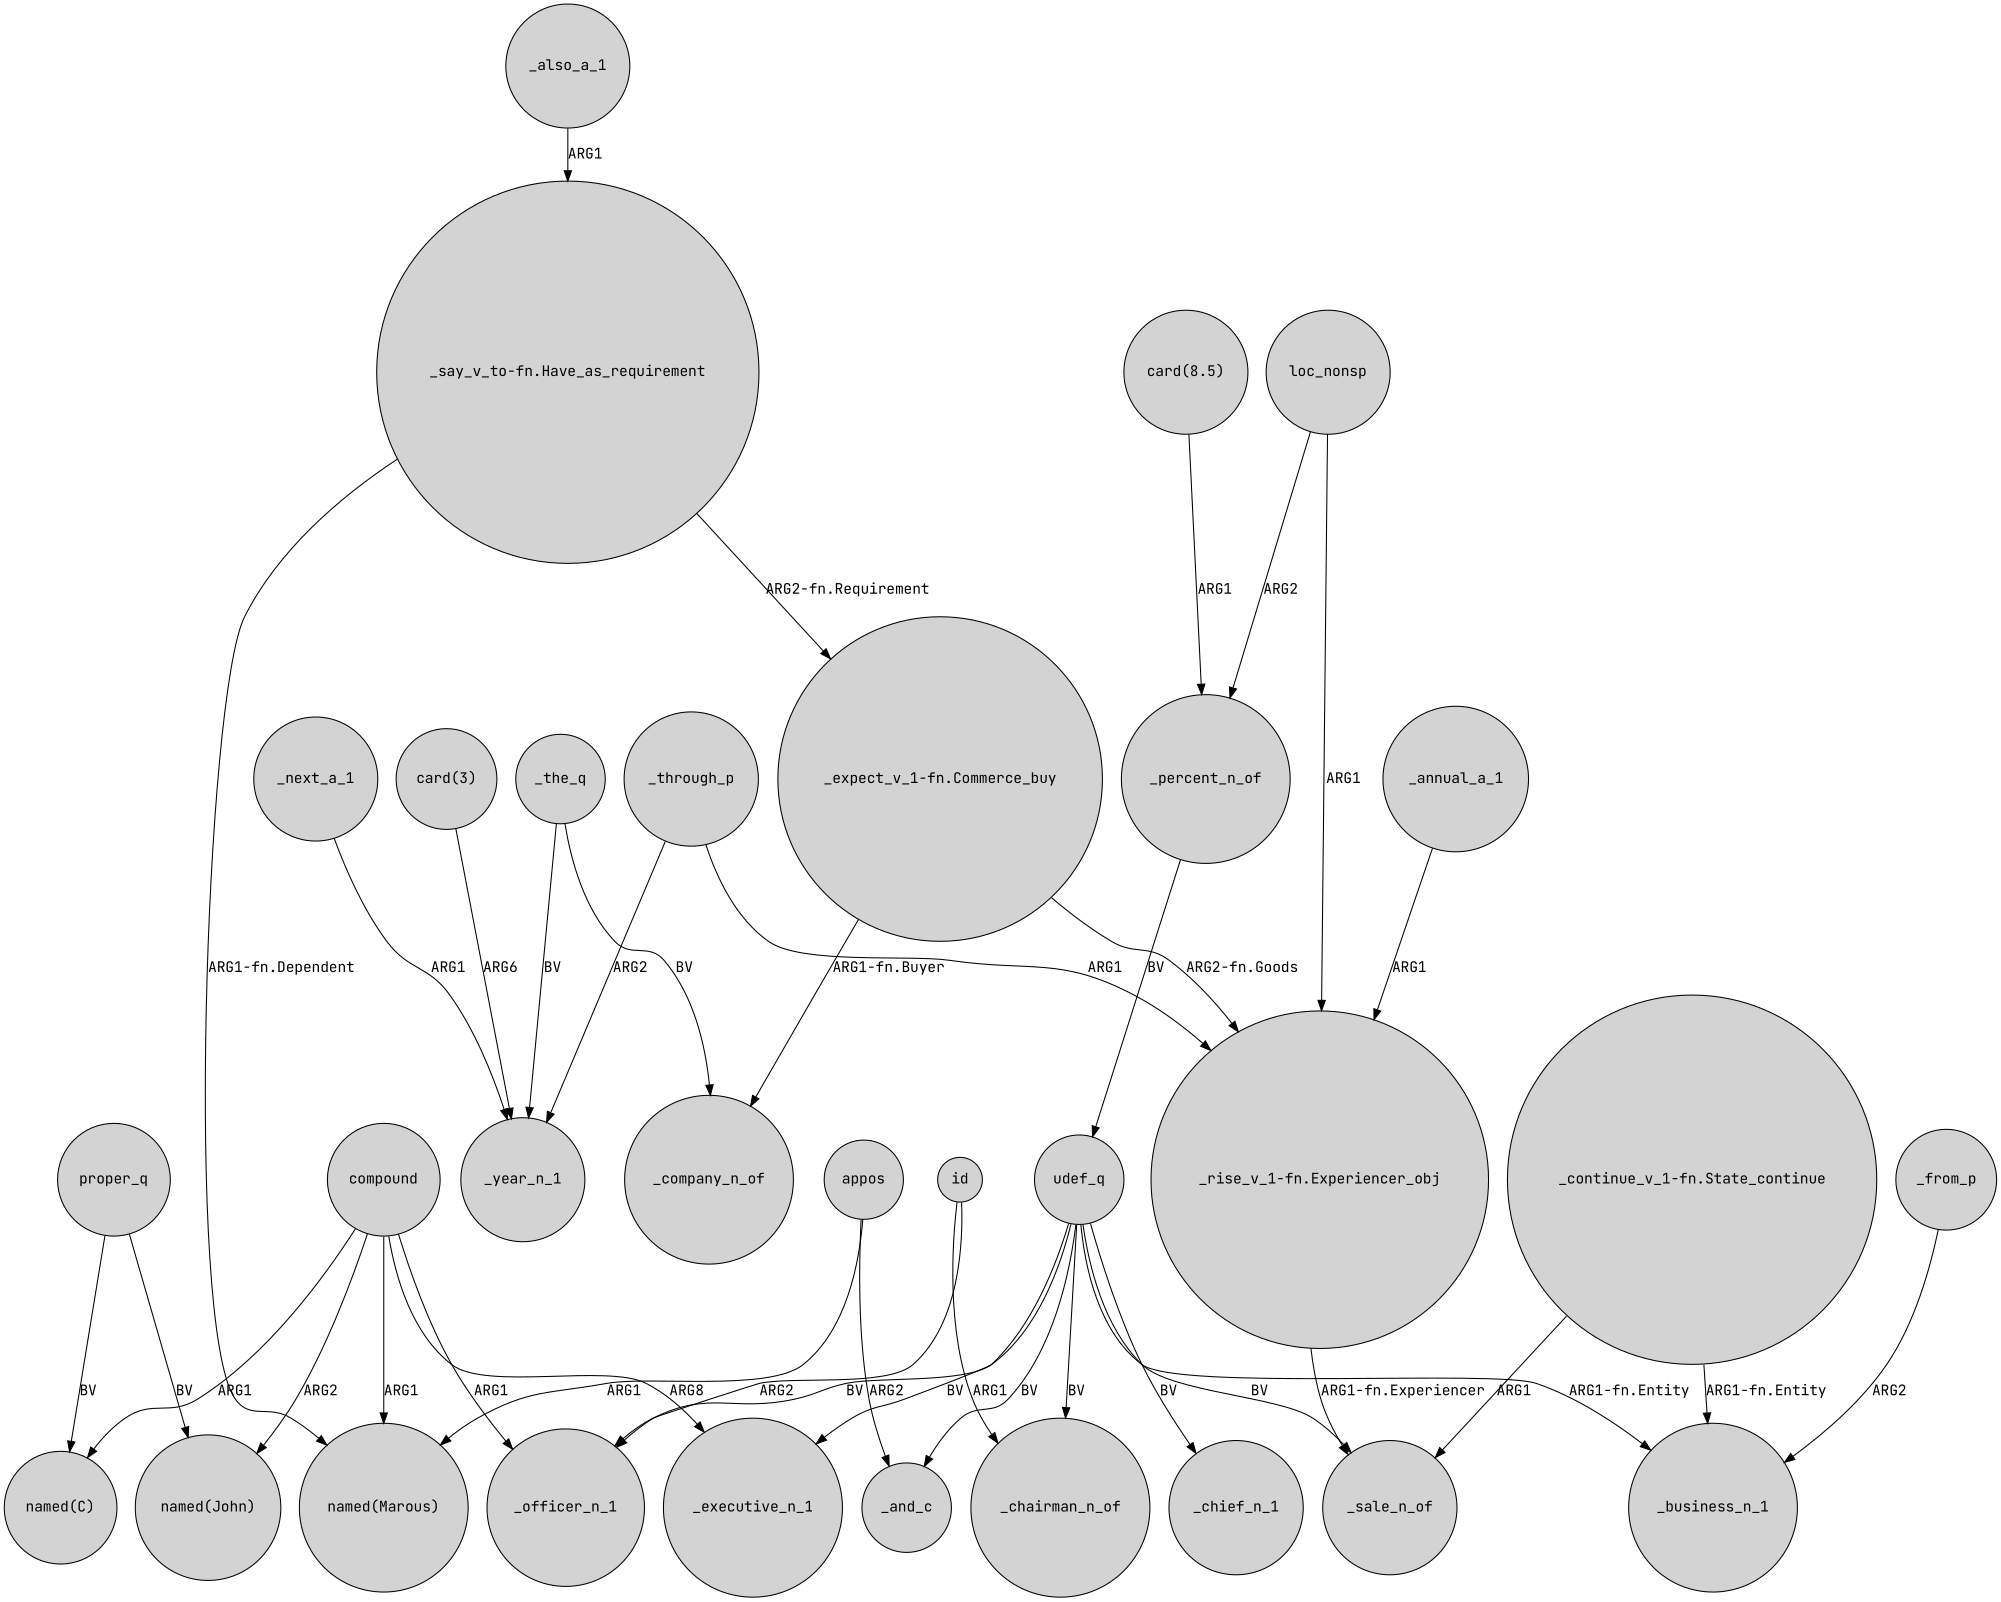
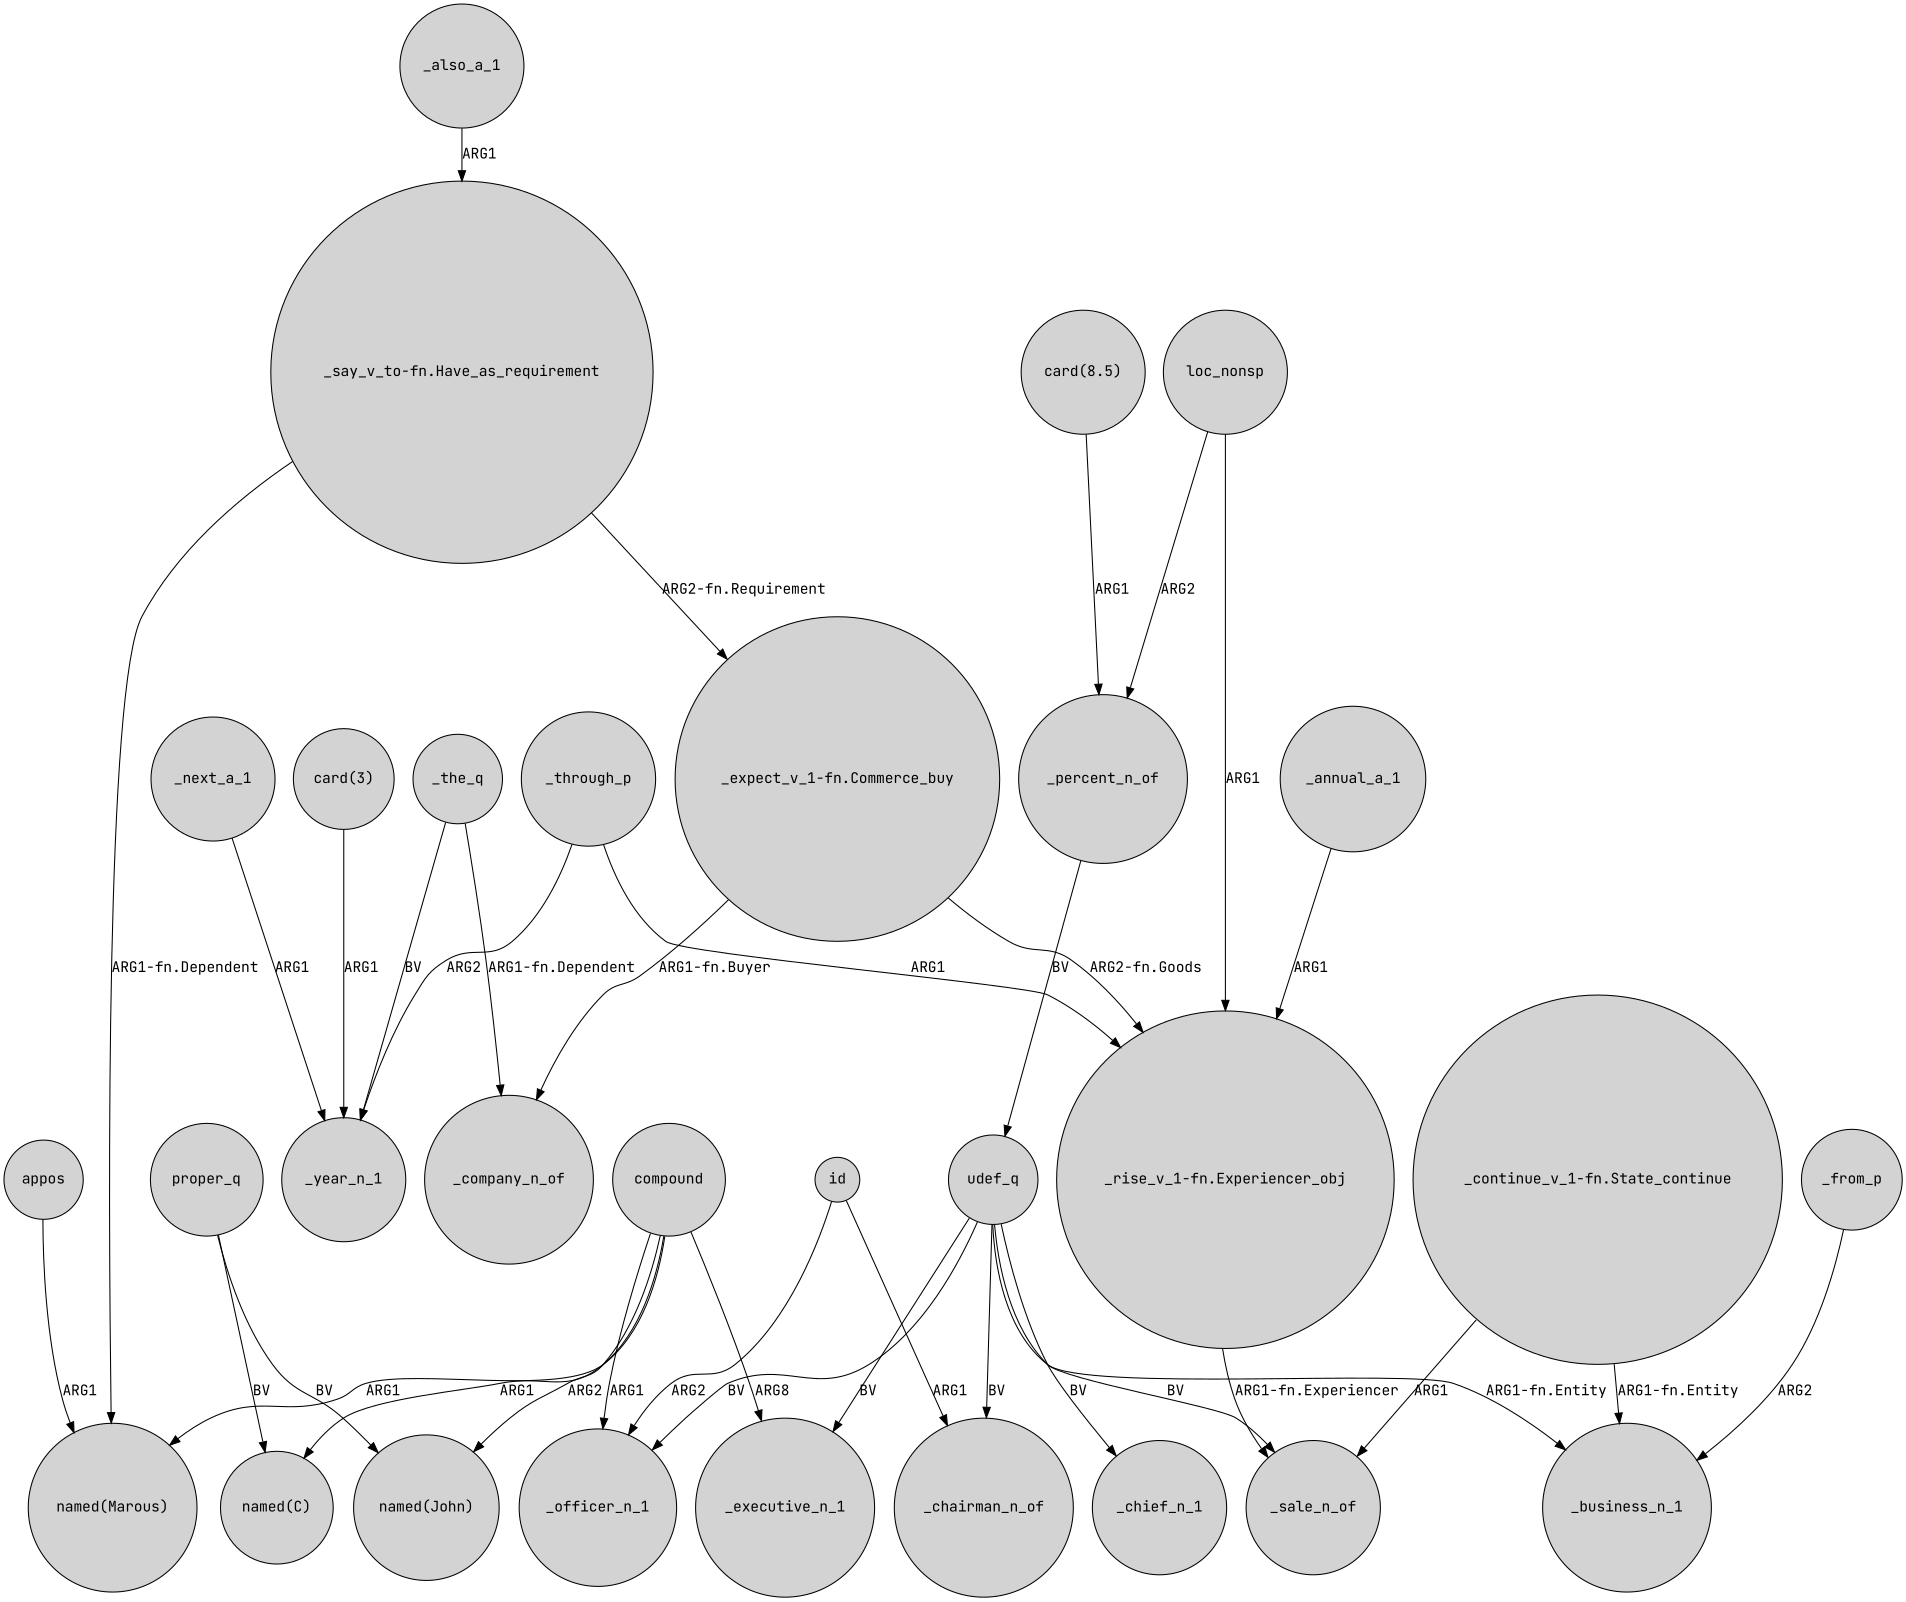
(501, 968) -> (362, 968)
(684, 968) -> (562, 968)
(907, 1508) -> none
